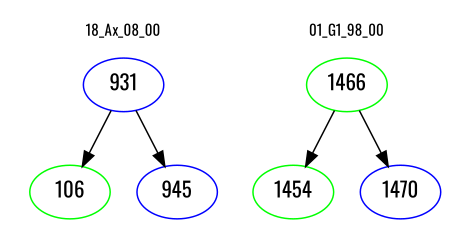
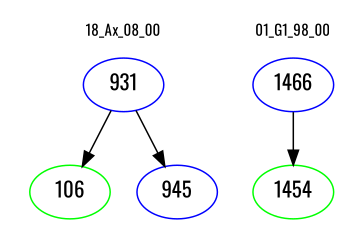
(347, 85) -> (293, 85)
(401, 192) -> none
